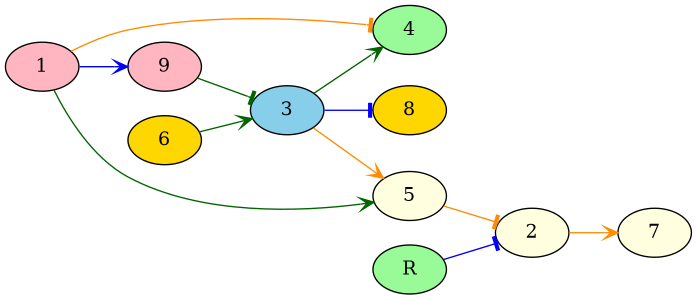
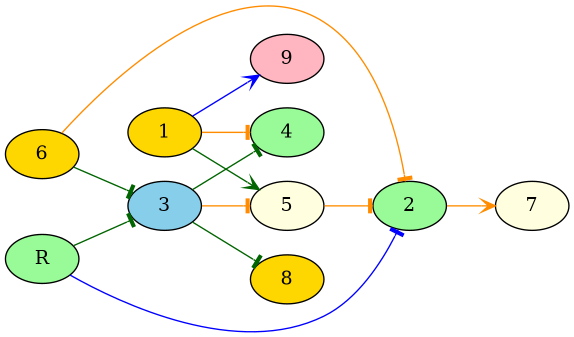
none -> (262, 7)
(42, 67) -> (165, 132)
(343, 74) -> (217, 175)
(223, 87) -> (100, 234)
(345, 110) -> (223, 241)
(219, 127) -> (100, 179)
(343, 149) -> (223, 206)
(532, 233) -> (410, 206)
